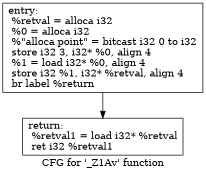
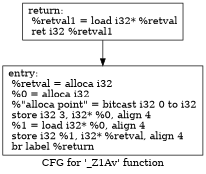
(103, 102) -> (103, 49)
